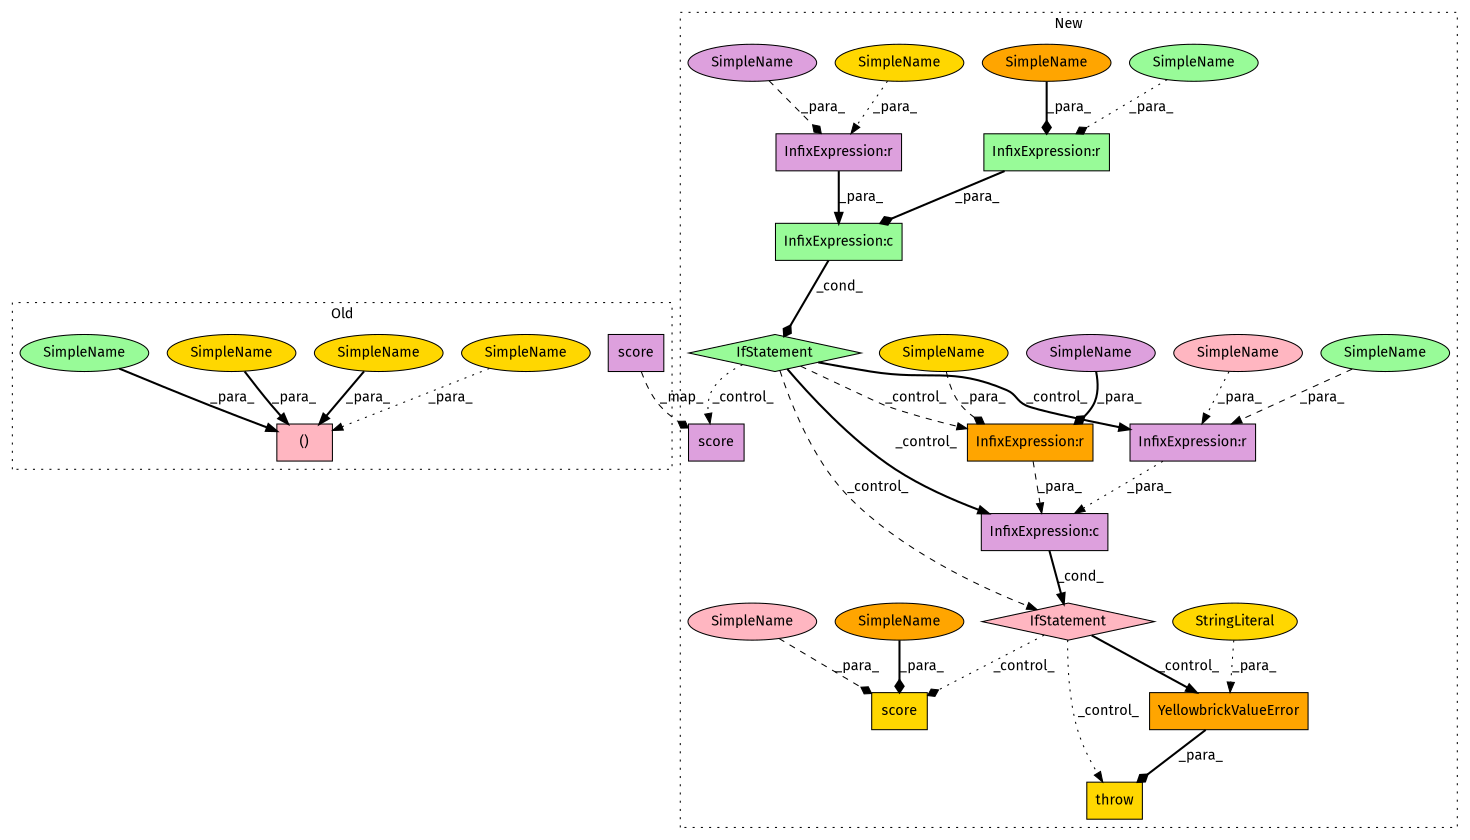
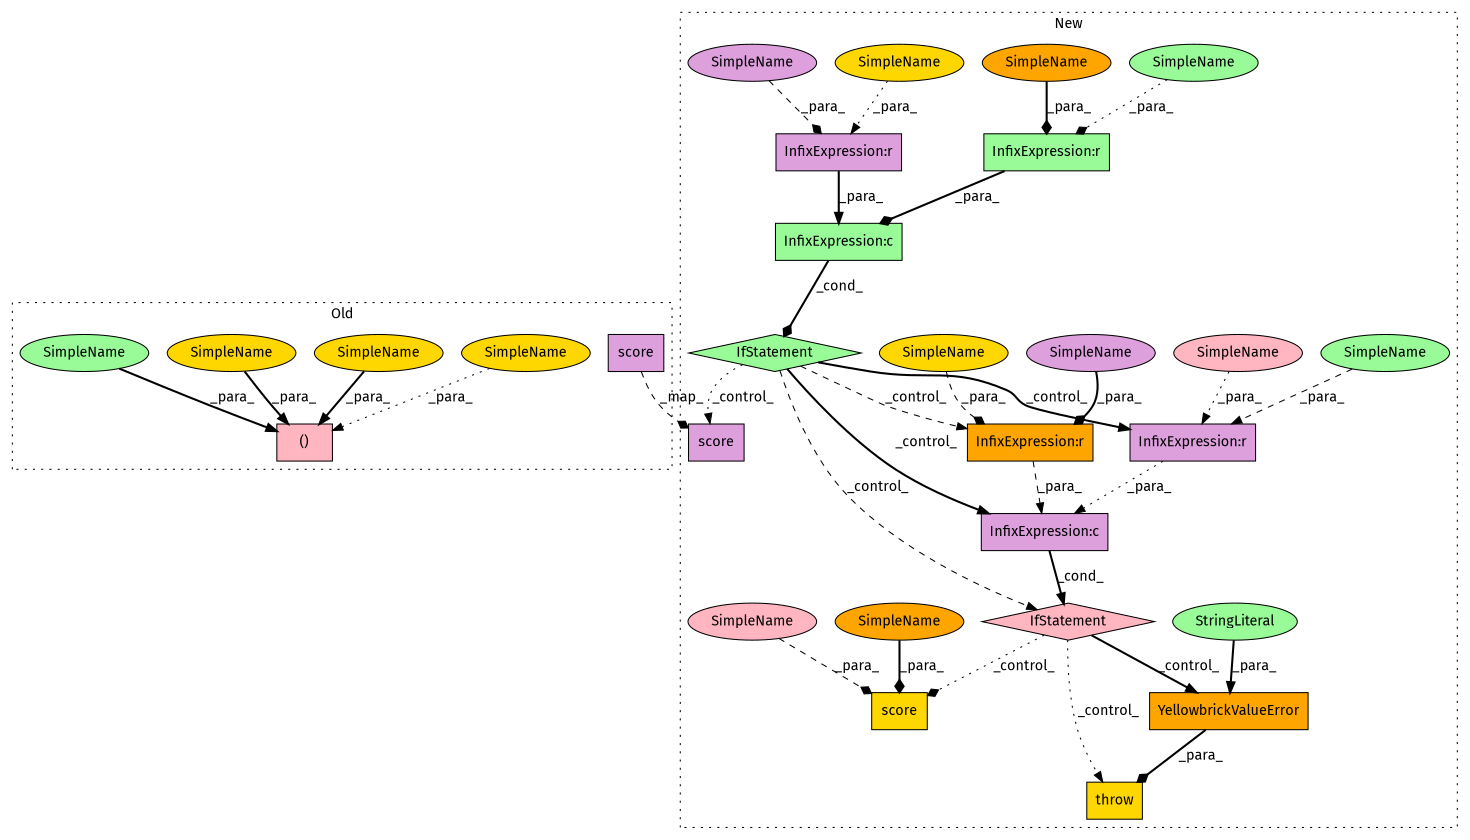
(1235, 622) -> (1235, 622)
(1232, 661) -> (1232, 661)
